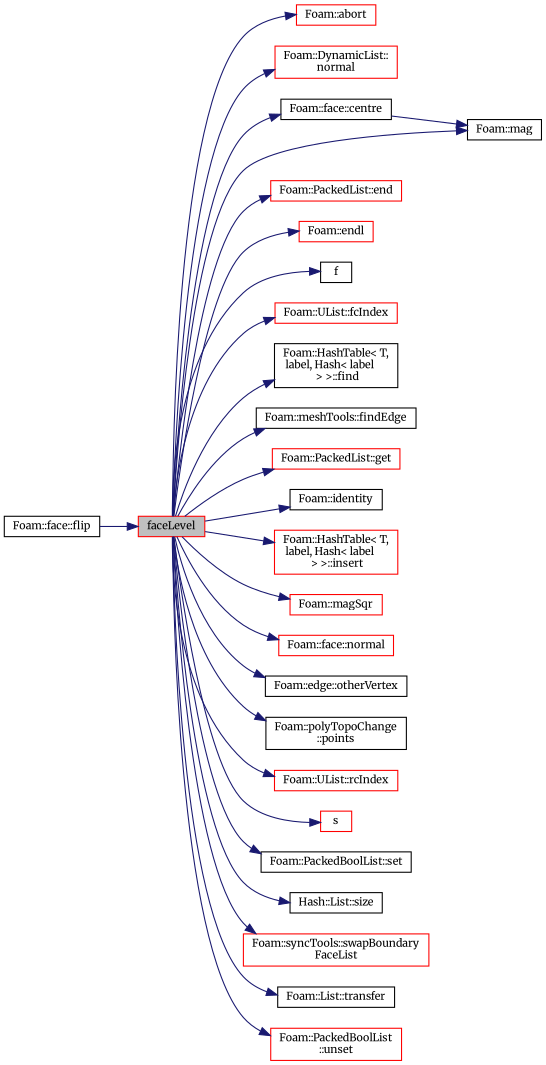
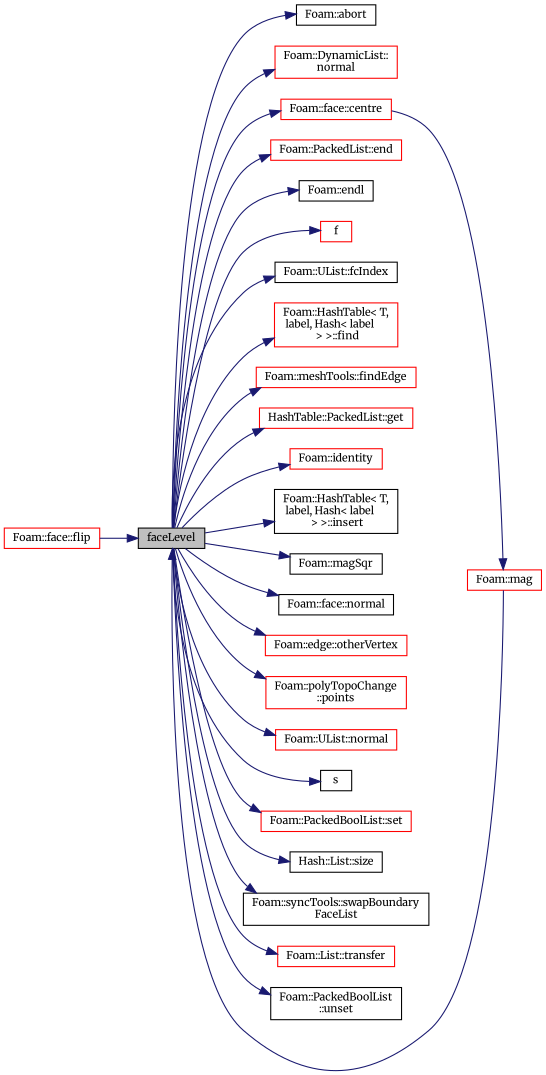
(336, 15) -> (336, 15)
(336, 109) -> (336, 109)
(504, 130) -> (504, 580)
(213, 232) -> (321, 1069)
(336, 232) -> (336, 191)
(336, 272) -> (336, 232)
(336, 313) -> (336, 272)
(336, 366) -> (336, 325)
(336, 418) -> (336, 377)
(336, 459) -> (336, 418)
(336, 500) -> (336, 459)
(52, 526) -> (52, 538)
(172, 526) -> (172, 538)
(336, 552) -> (336, 511)
(336, 605) -> (336, 564)
(336, 645) -> (336, 605)
(336, 686) -> (336, 645)
(336, 733) -> (336, 693)
(336, 781) -> (336, 740)
(336, 821) -> (336, 781)
(336, 862) -> (336, 821)
(336, 950) -> (336, 909)
(336, 997) -> (336, 956)
(336, 1044) -> (336, 1004)
